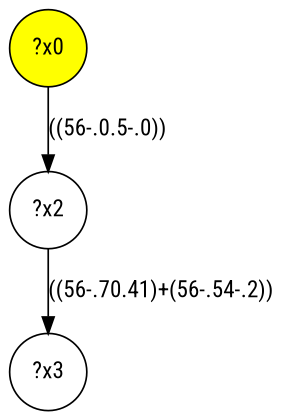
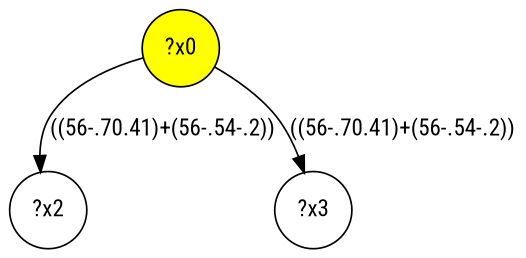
(108, 129) -> (163, 129)
(48, 283) -> (265, 104)
